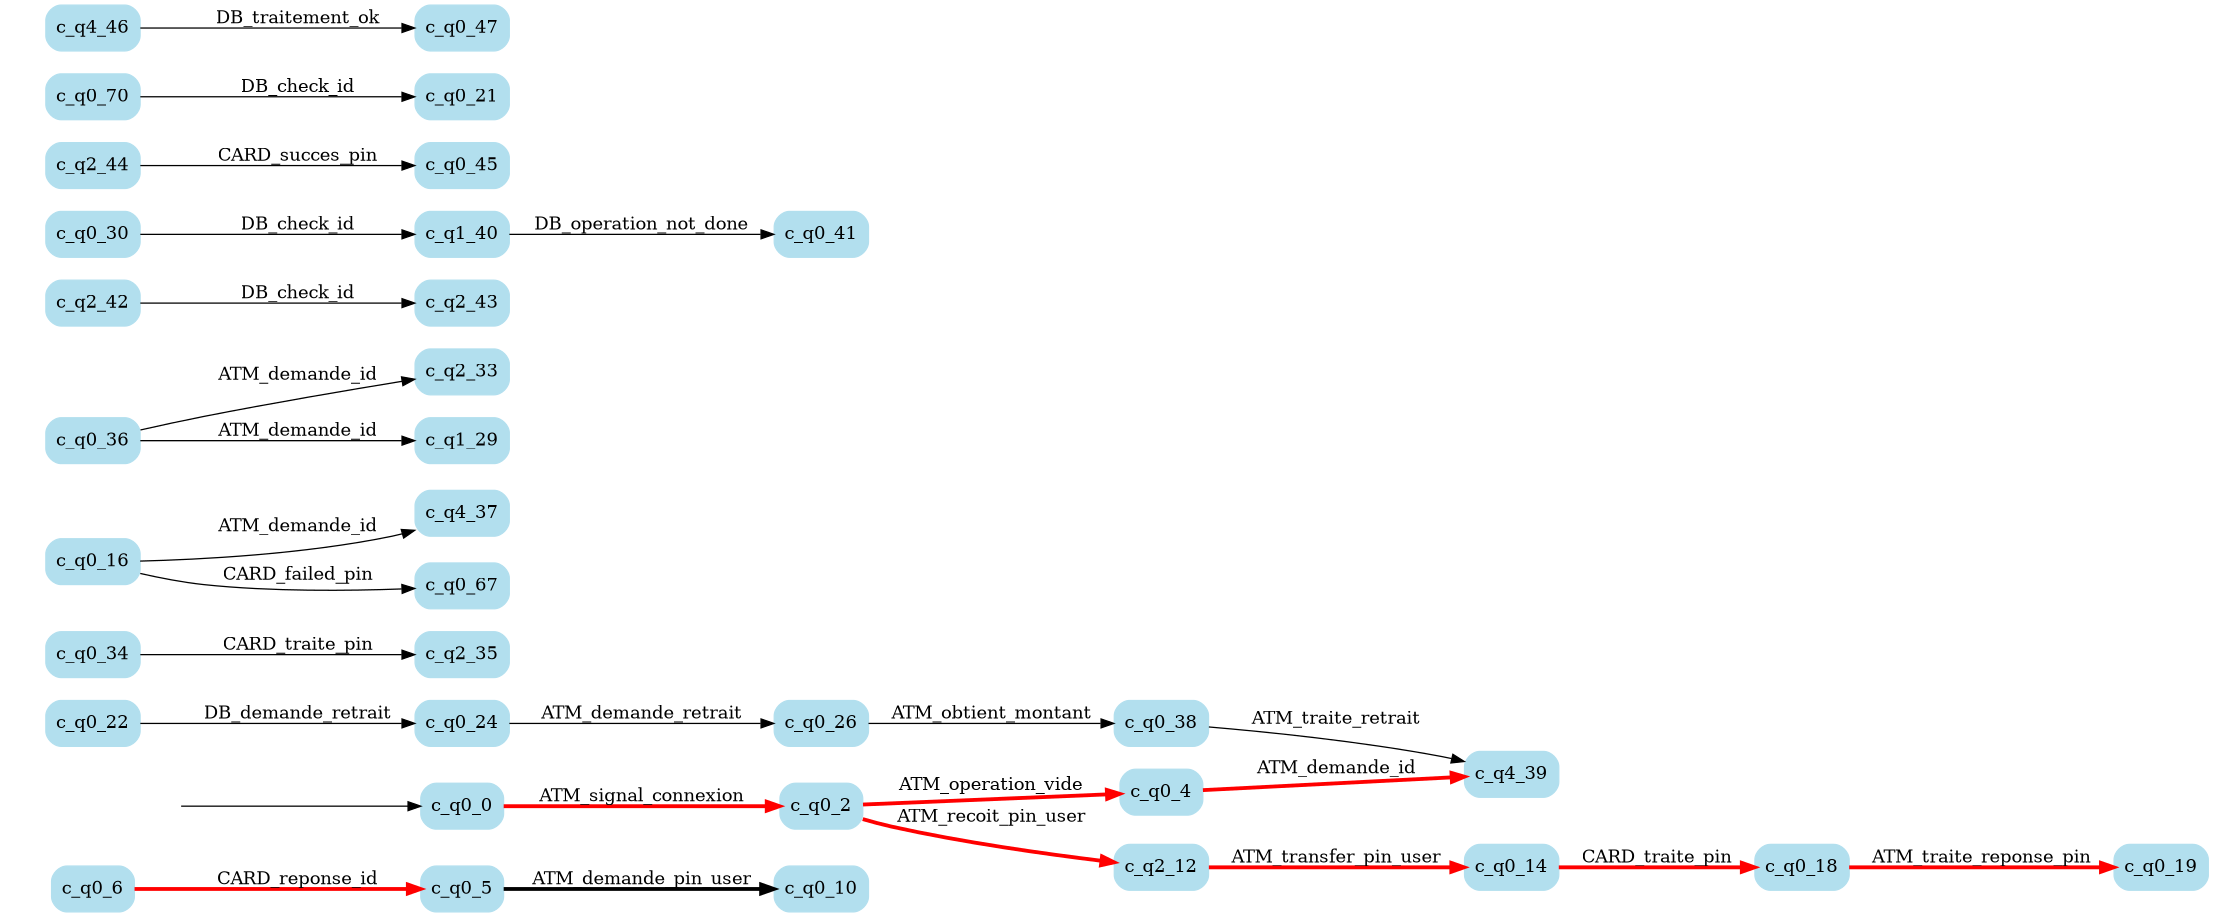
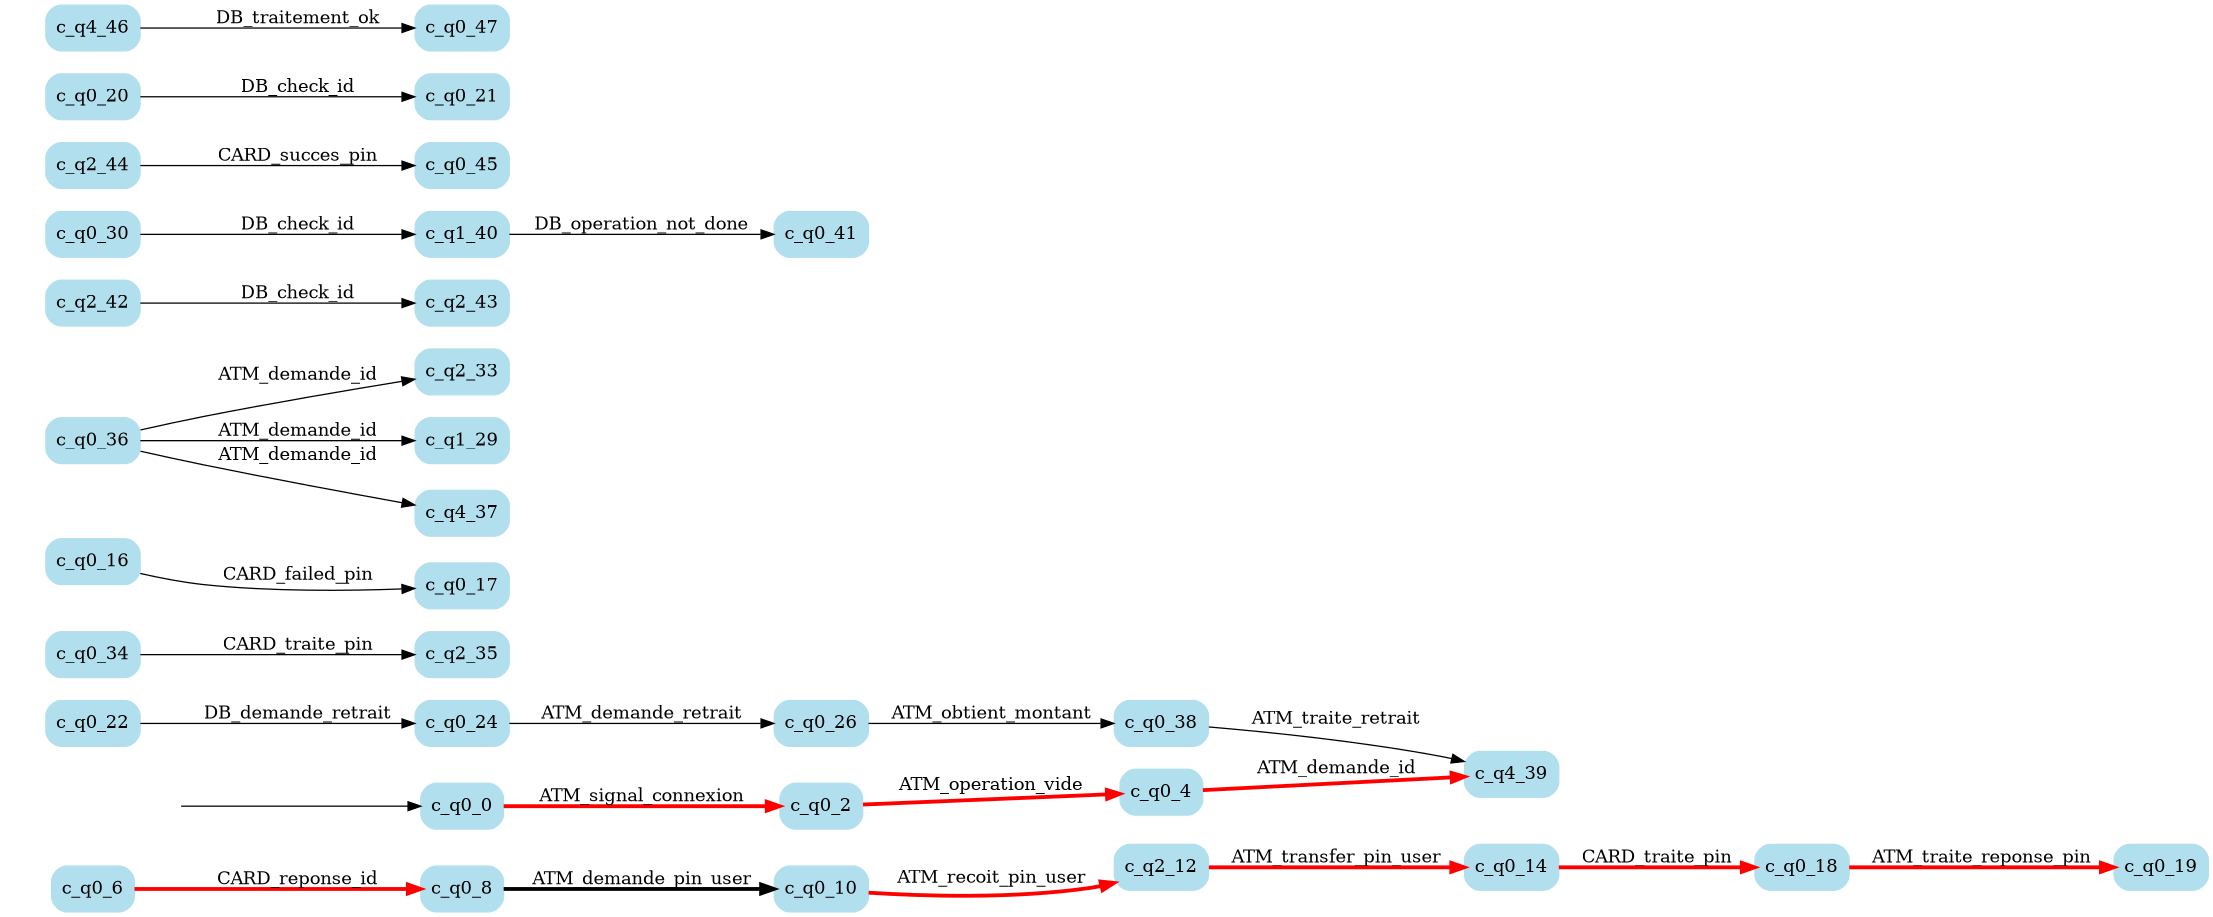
(93, 97) -> (93, 97)
(272, 553) -> (271, 478)
(462, 586) -> (462, 586)
(981, 844) -> (985, 896)
(462, 889) -> (462, 889)
